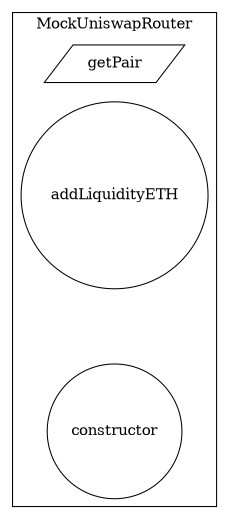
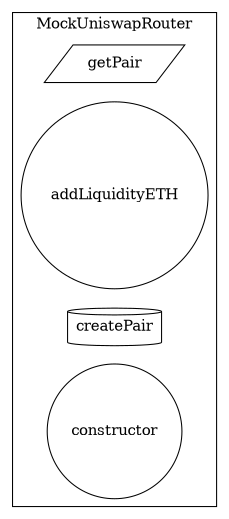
none -> (115, 327)
